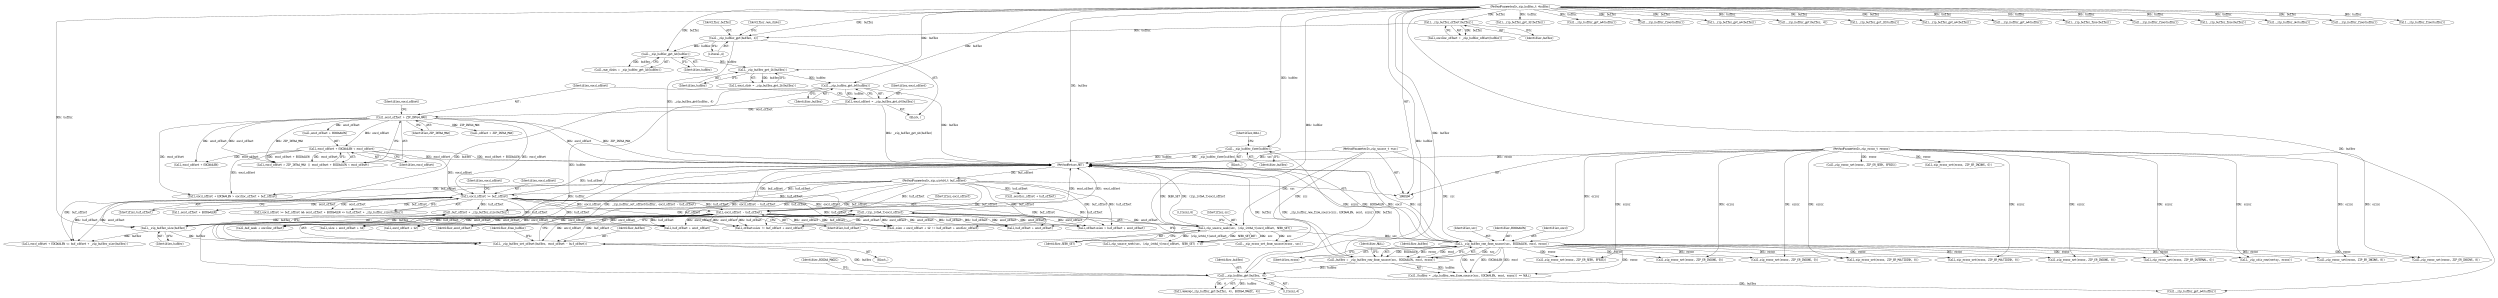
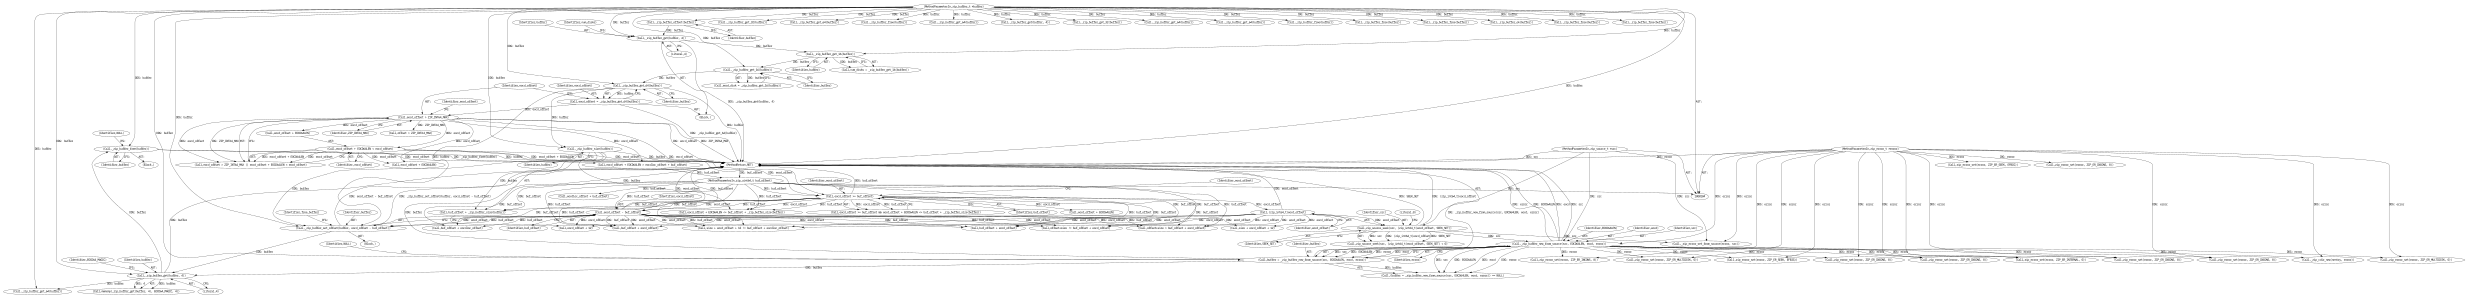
(1465, 38) -> none
none -> (1742, 158)
(475, 186) -> (693, 173)
(624, 211) -> none
(342, 216) -> (505, 225)
(1105, 221) -> none
(260, 228) -> (457, 228)
